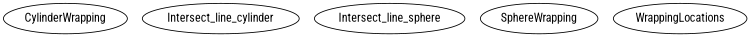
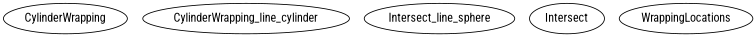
(221, 19) -> (246, 19)
(539, 19) -> (567, 19)
